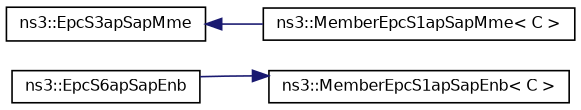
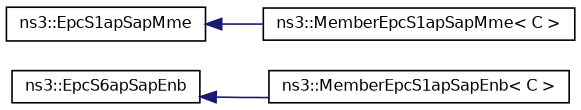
(106, 24) -> (106, 24)
(226, 76) -> (243, 97)
